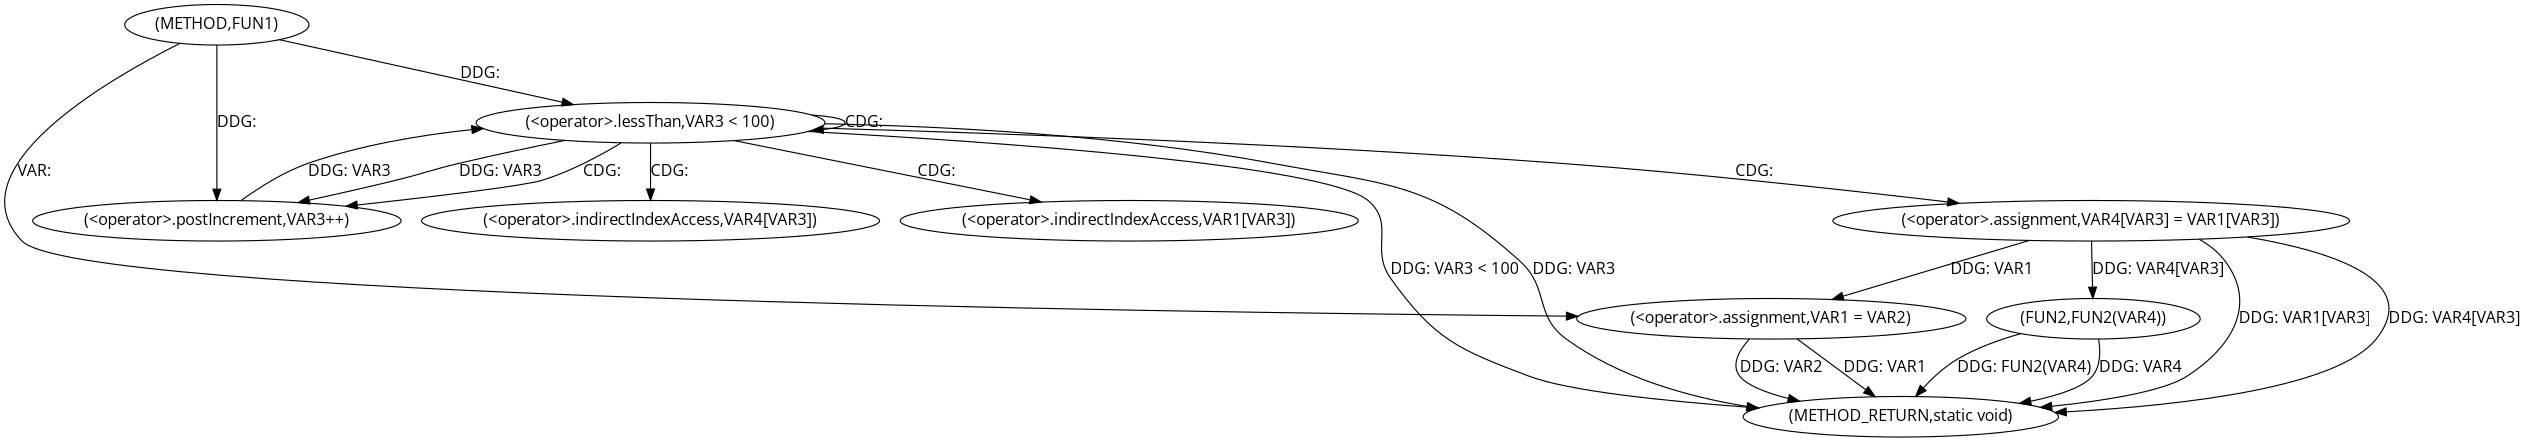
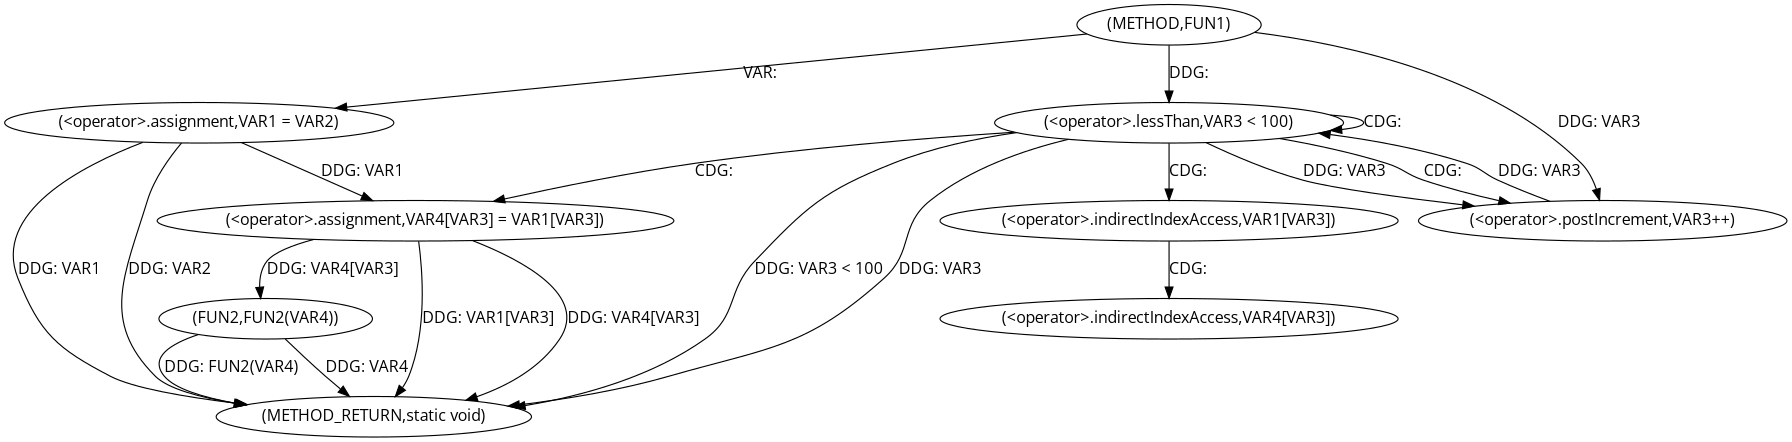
(239, 123) -> (1599, 123)
(651, 166) -> (1169, 264)
(1936, 268) -> (302, 169)
